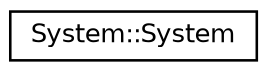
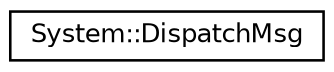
(134, 36) -> (167, 36)
